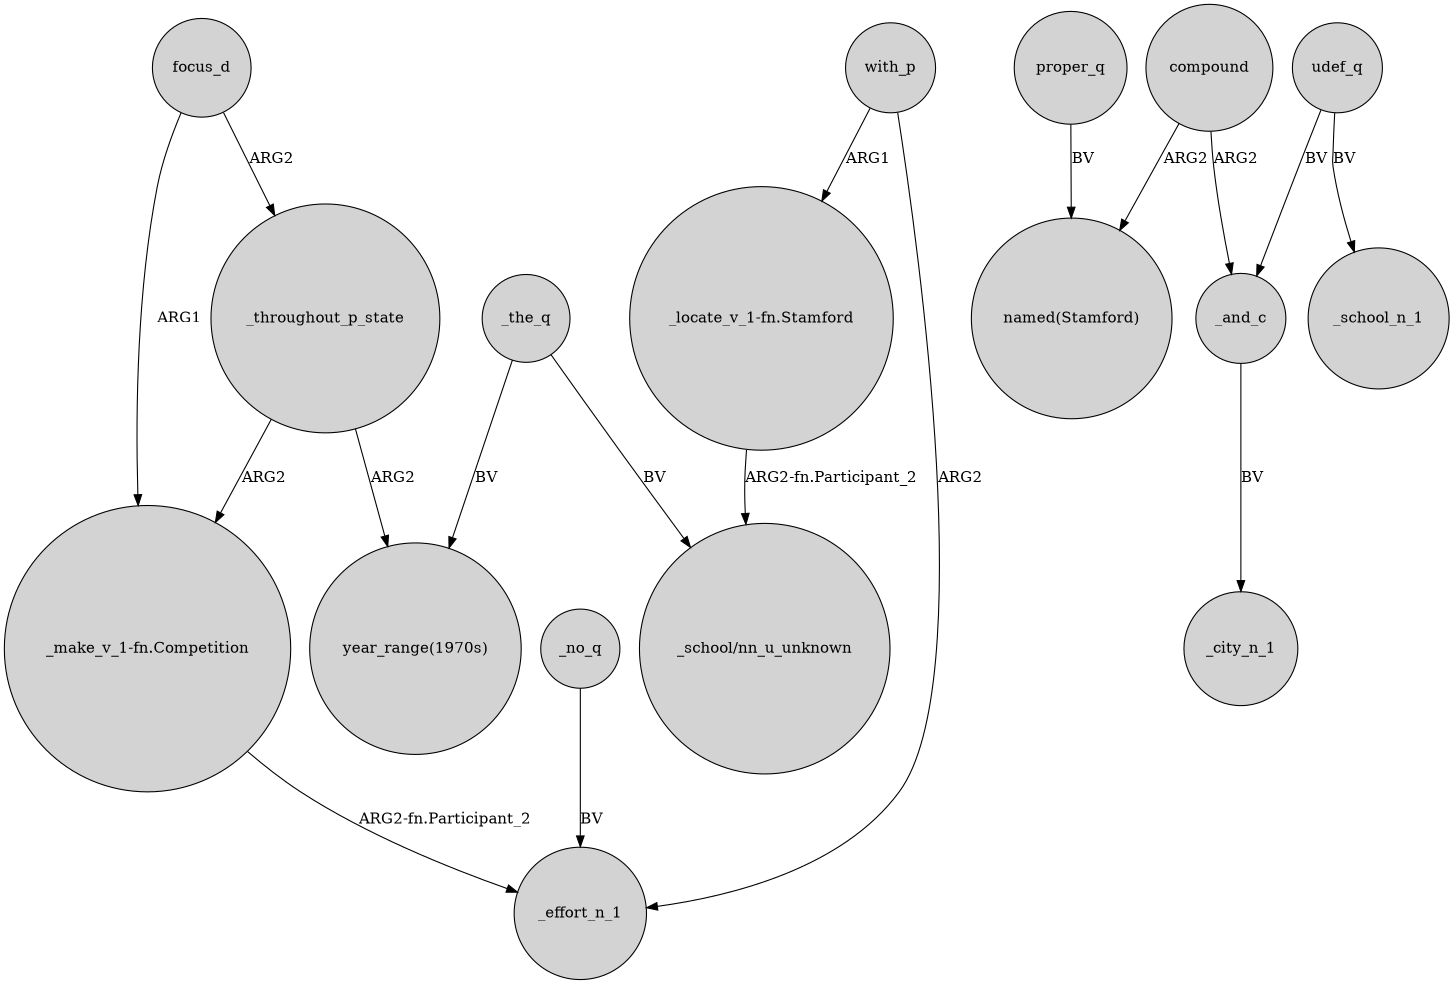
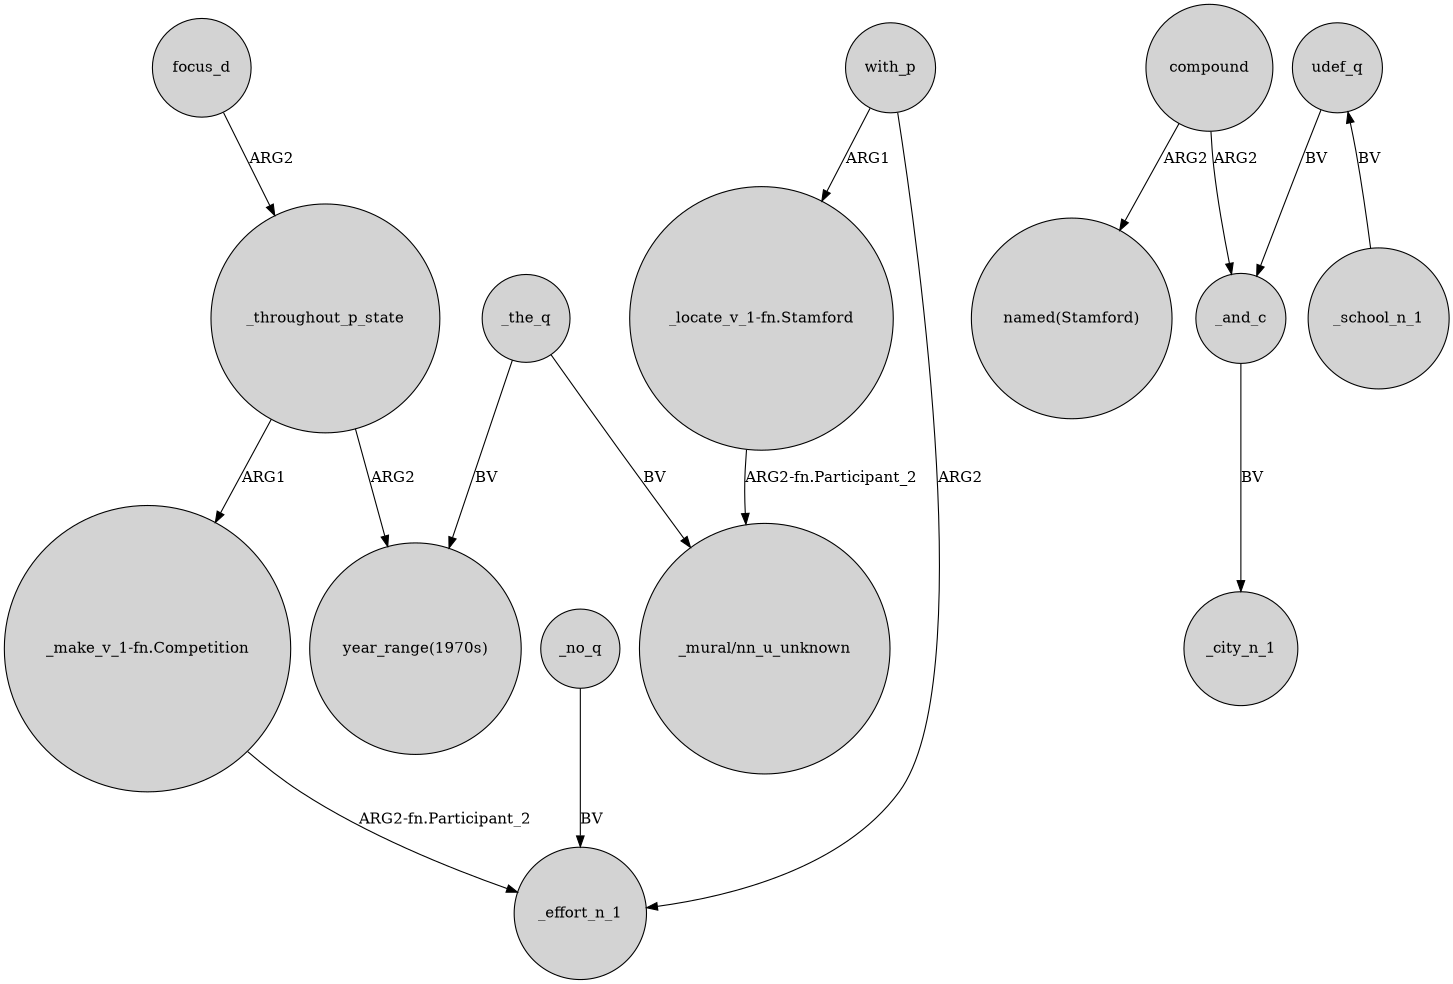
(1071, 68) -> none
(1335, 178) -> (1362, 185)
(142, 301) -> none
(264, 478) -> (264, 478)
(765, 649) -> (765, 649)
